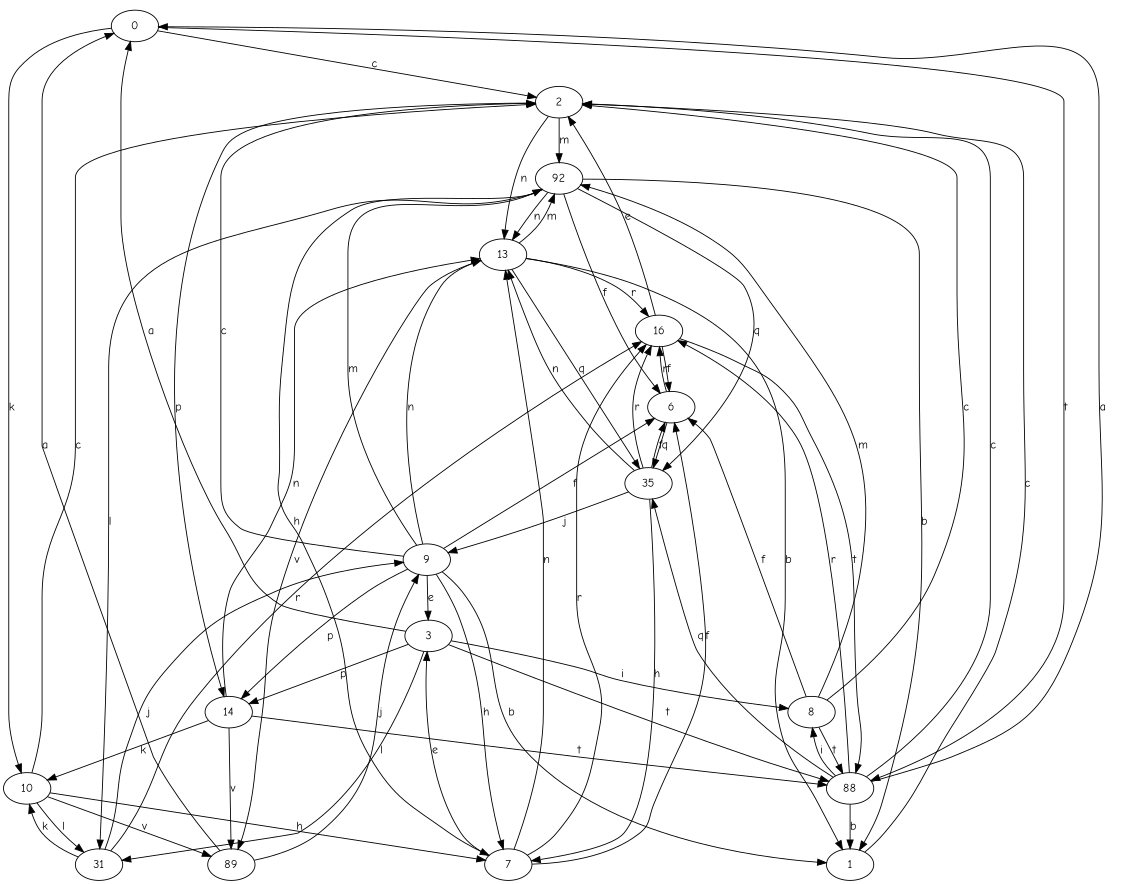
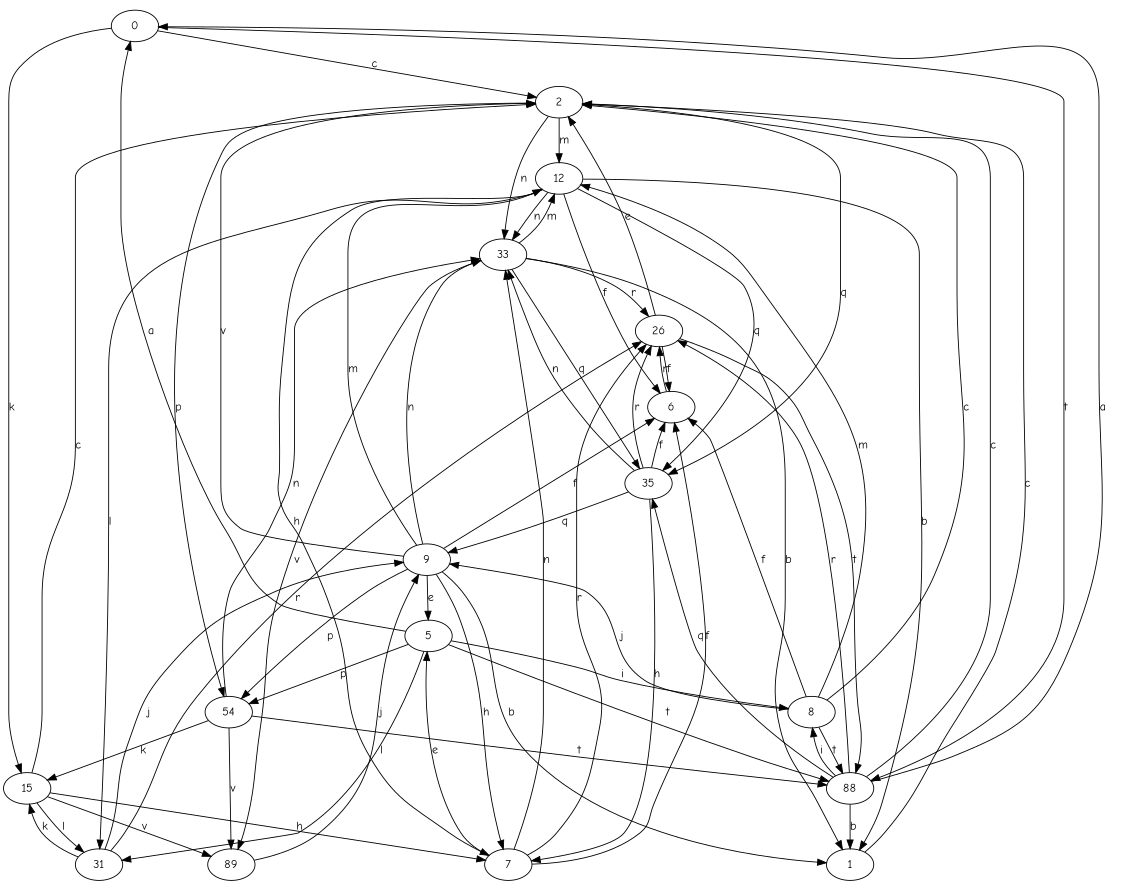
(559, 178) -> (559, 178)
(503, 255) -> (503, 255)
(224, 331) -> (224, 331)
(659, 331) -> (659, 331)
(661, 441) -> (840, 223)
(43, 448) -> none
(565, 522) -> (565, 522)
(429, 636) -> (429, 636)
none -> (618, 644)
(229, 712) -> (229, 712)
(27, 788) -> (27, 788)
